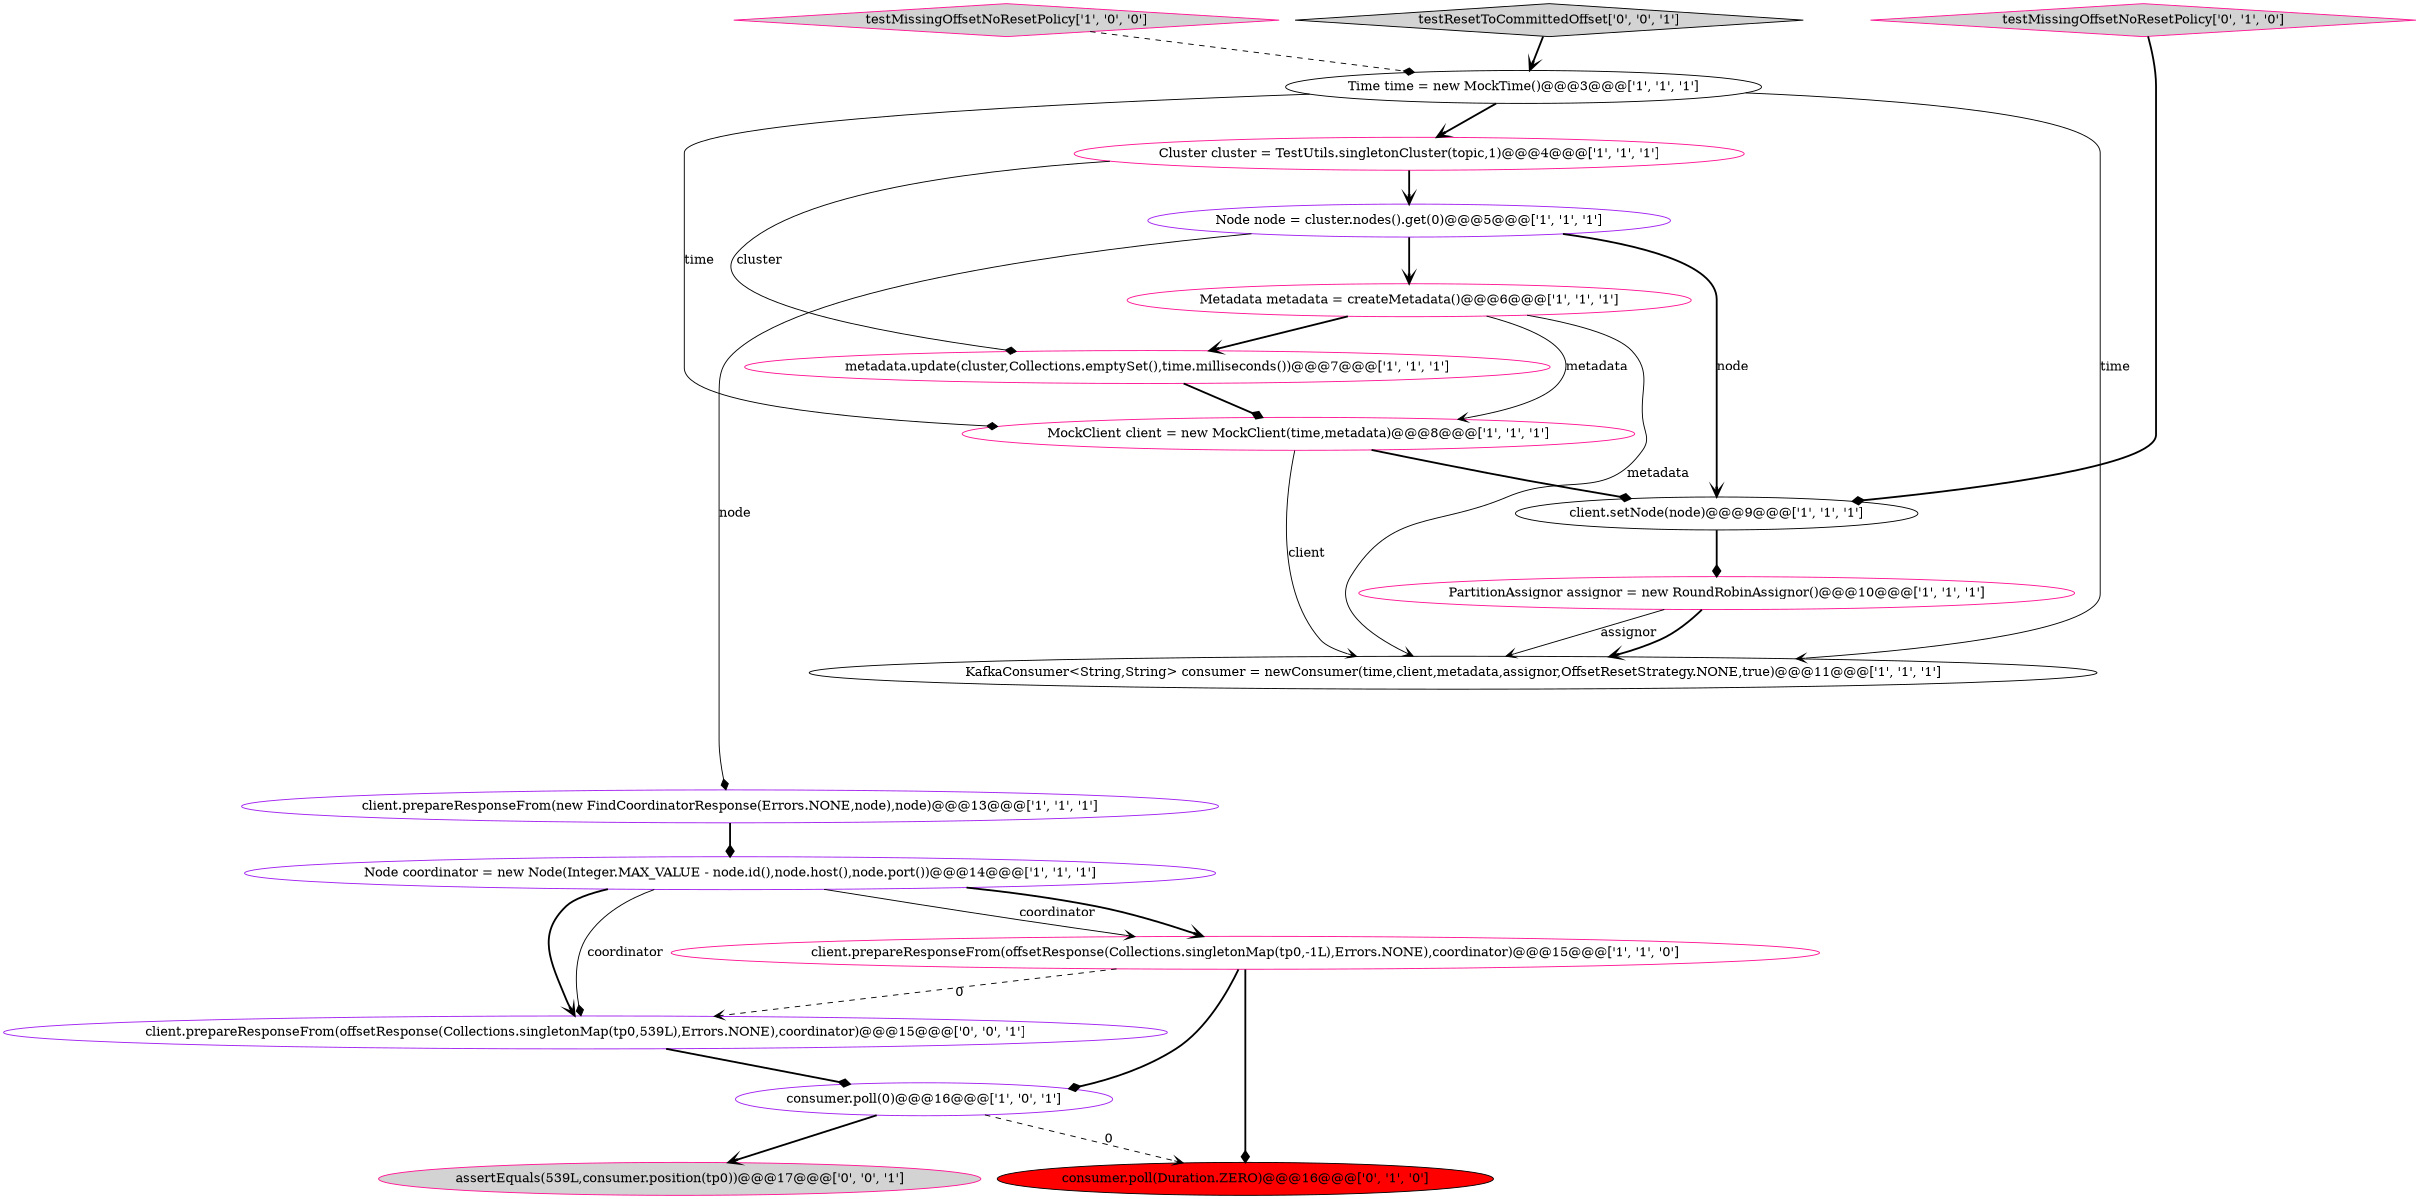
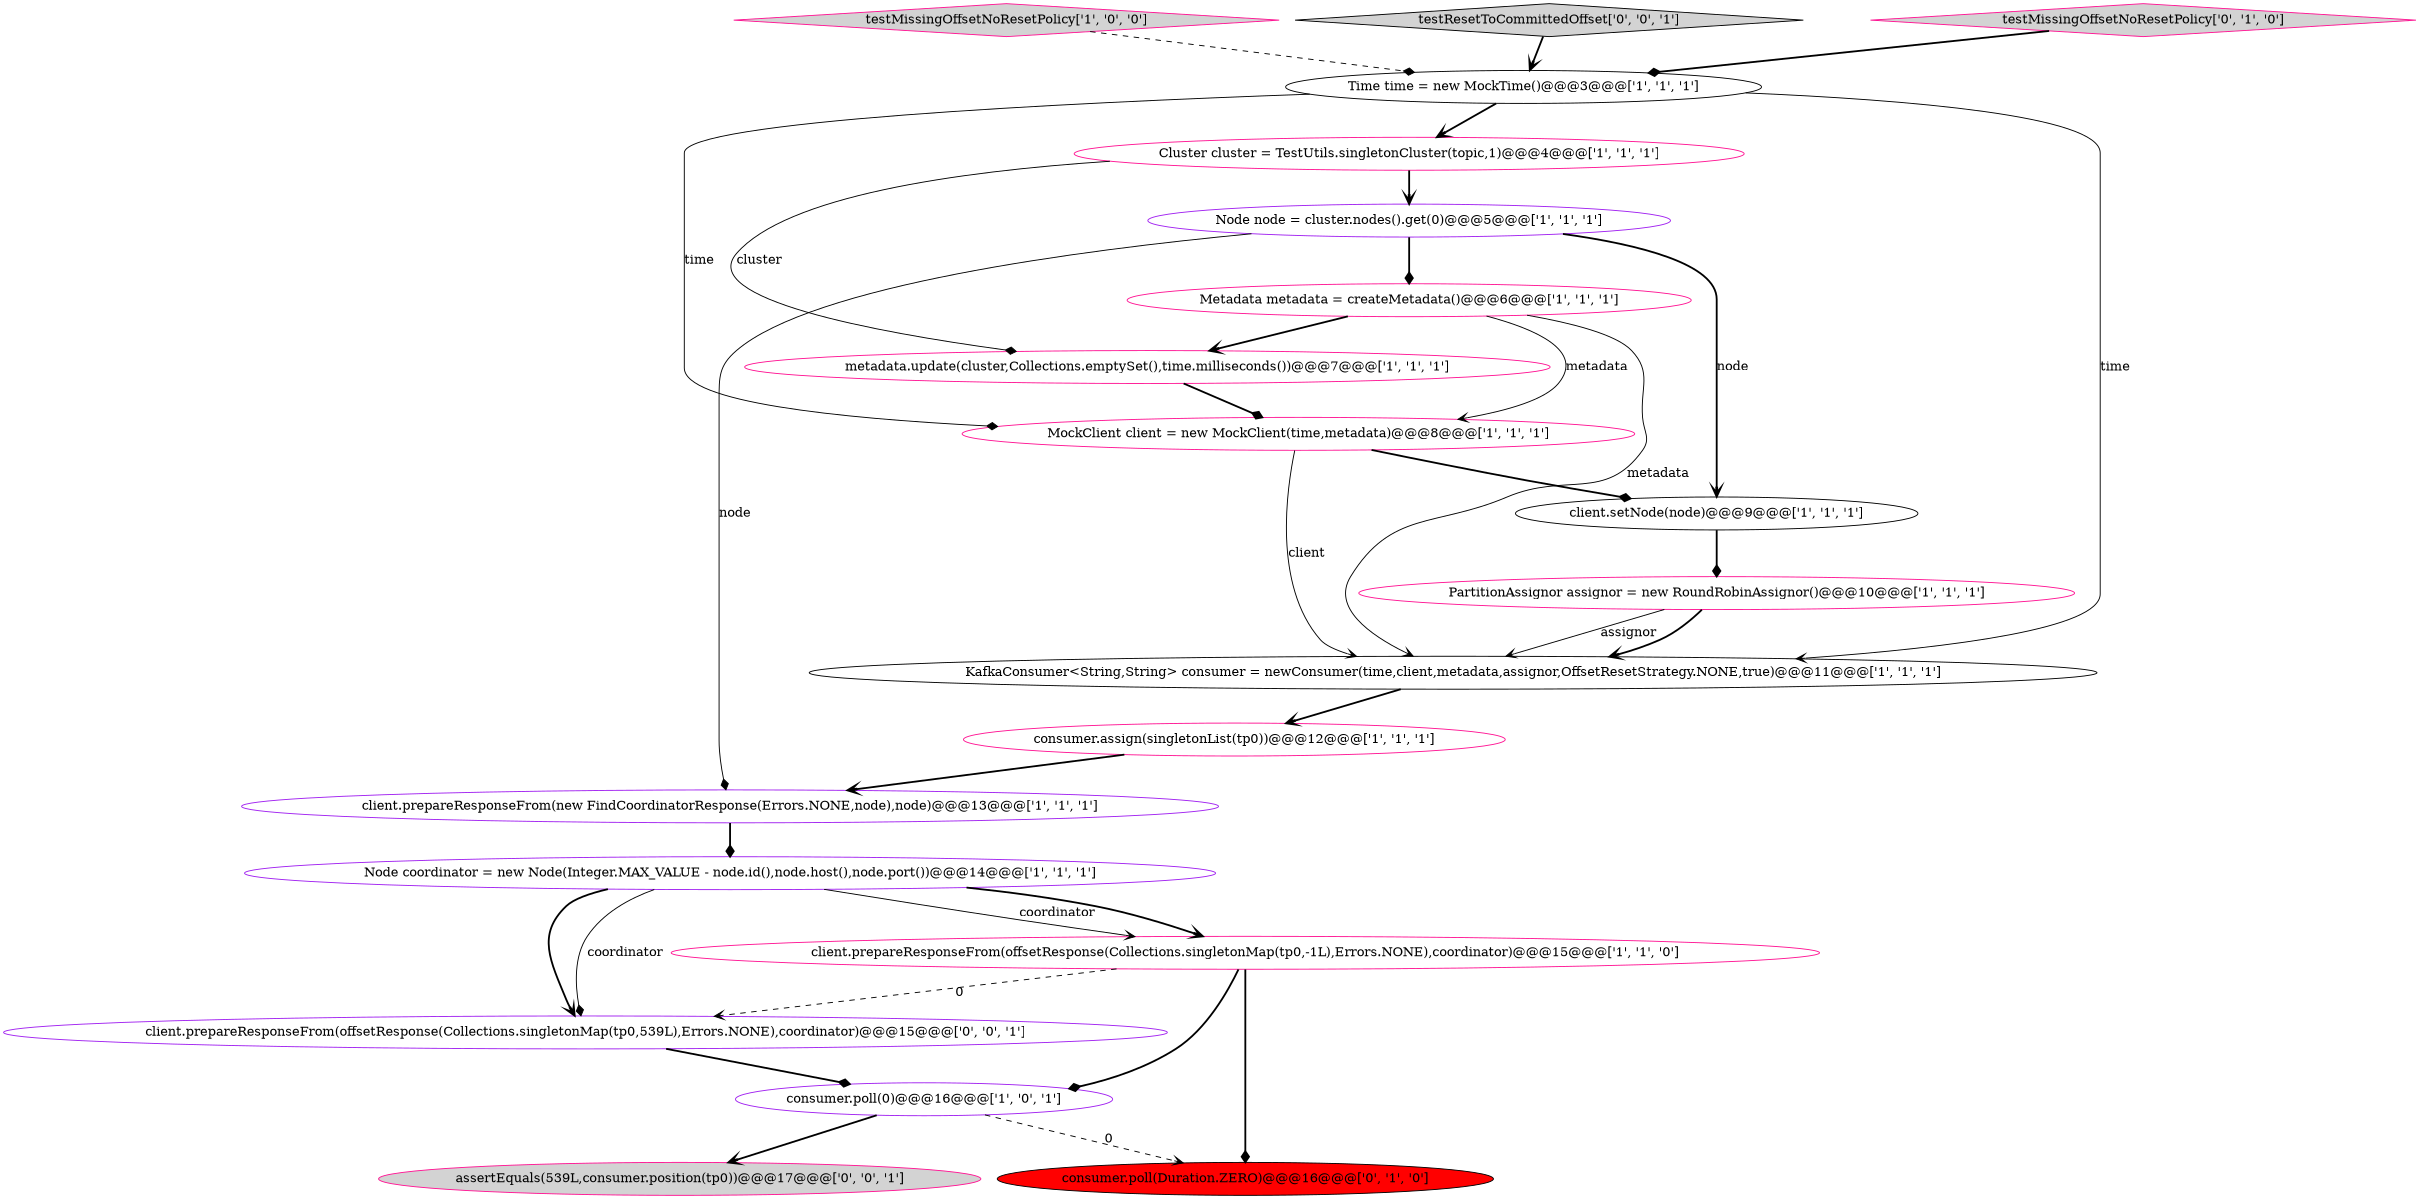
(1409, 256) -> (1409, 256)
(2156, 388) -> (1855, 51)
none -> (1234, 740)
